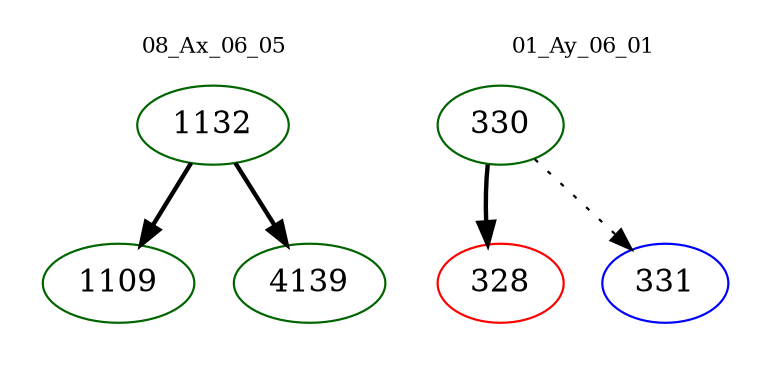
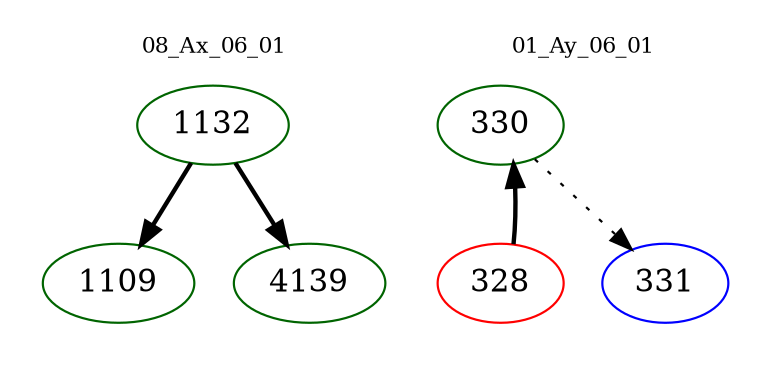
(214, 47) -> (214, 47)
(486, 193) -> (515, 216)
